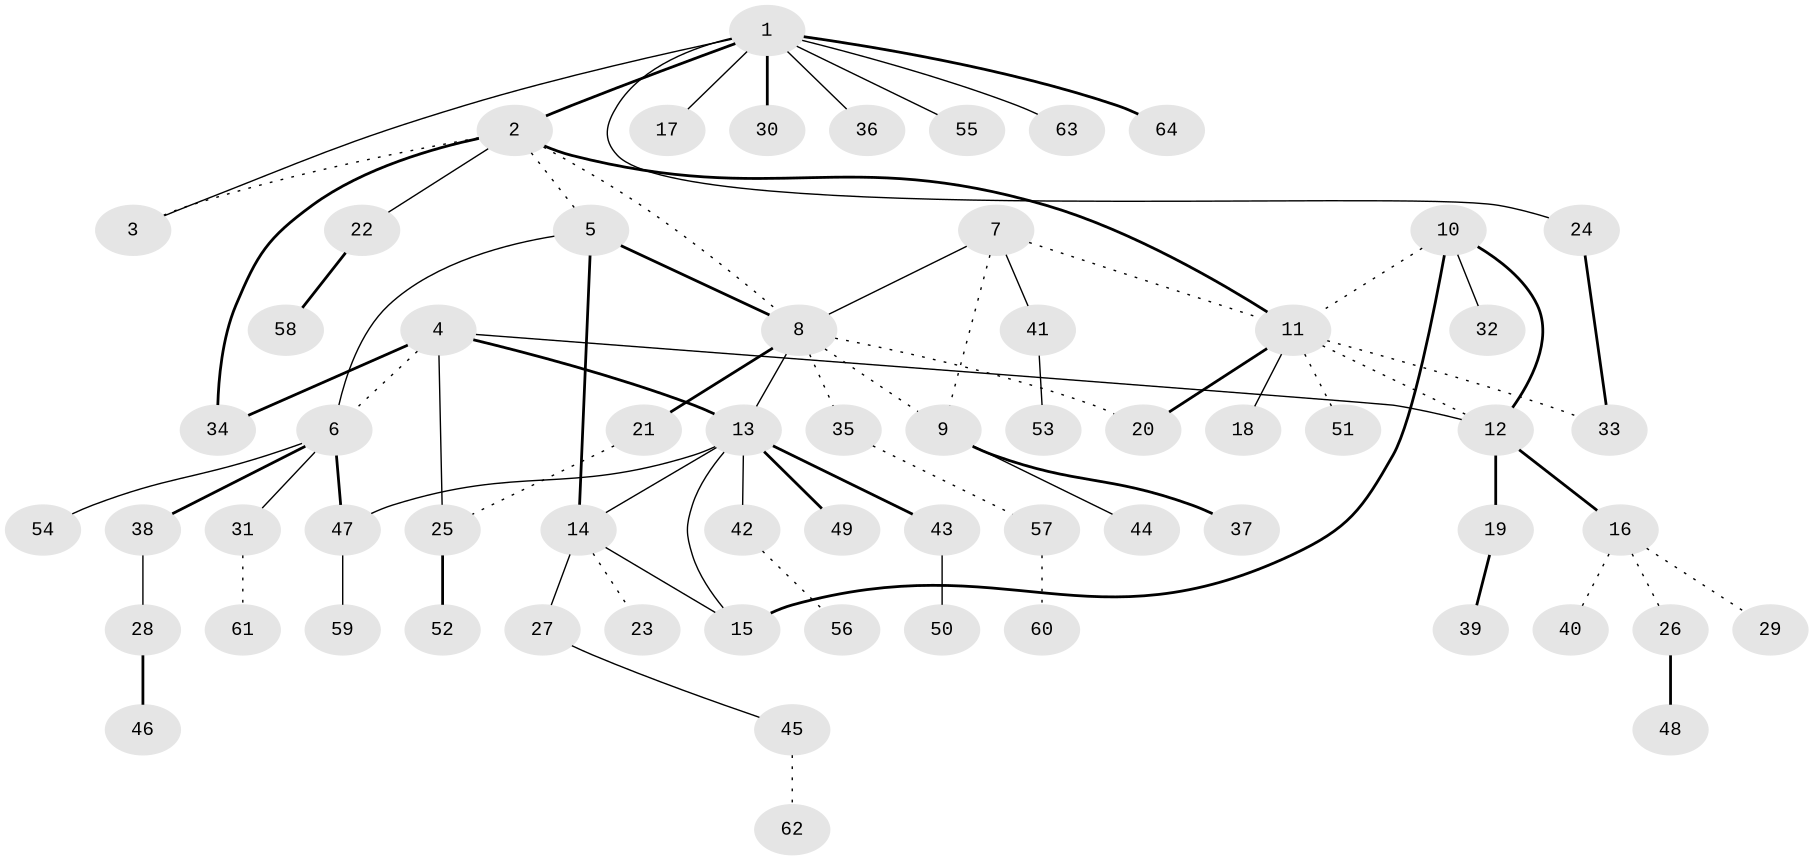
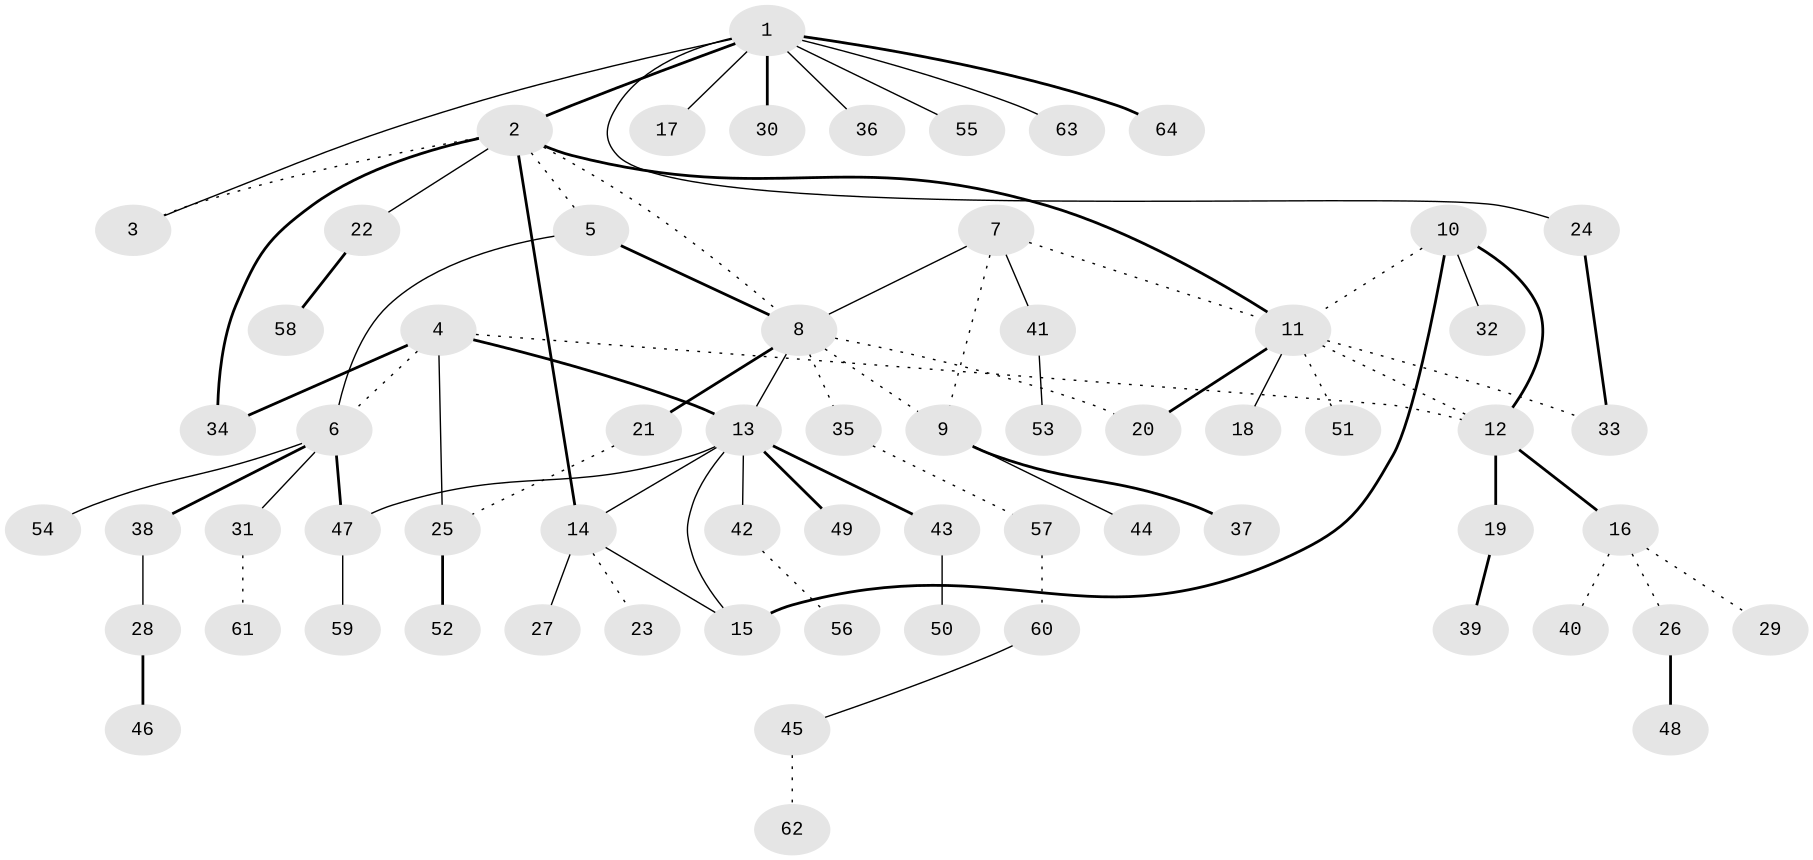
(920, 368) -> (920, 368)
(585, 380) -> (547, 330)
(665, 683) -> (920, 683)
